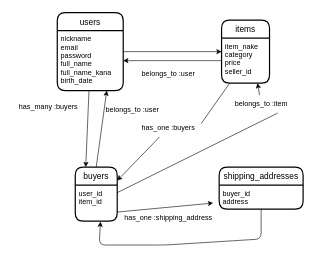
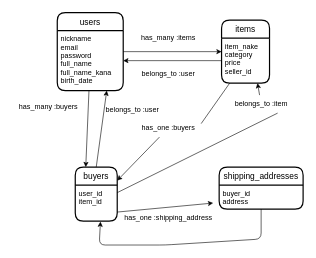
none -> (168, 38)
